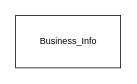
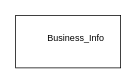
(68, 42) -> (75, 38)
